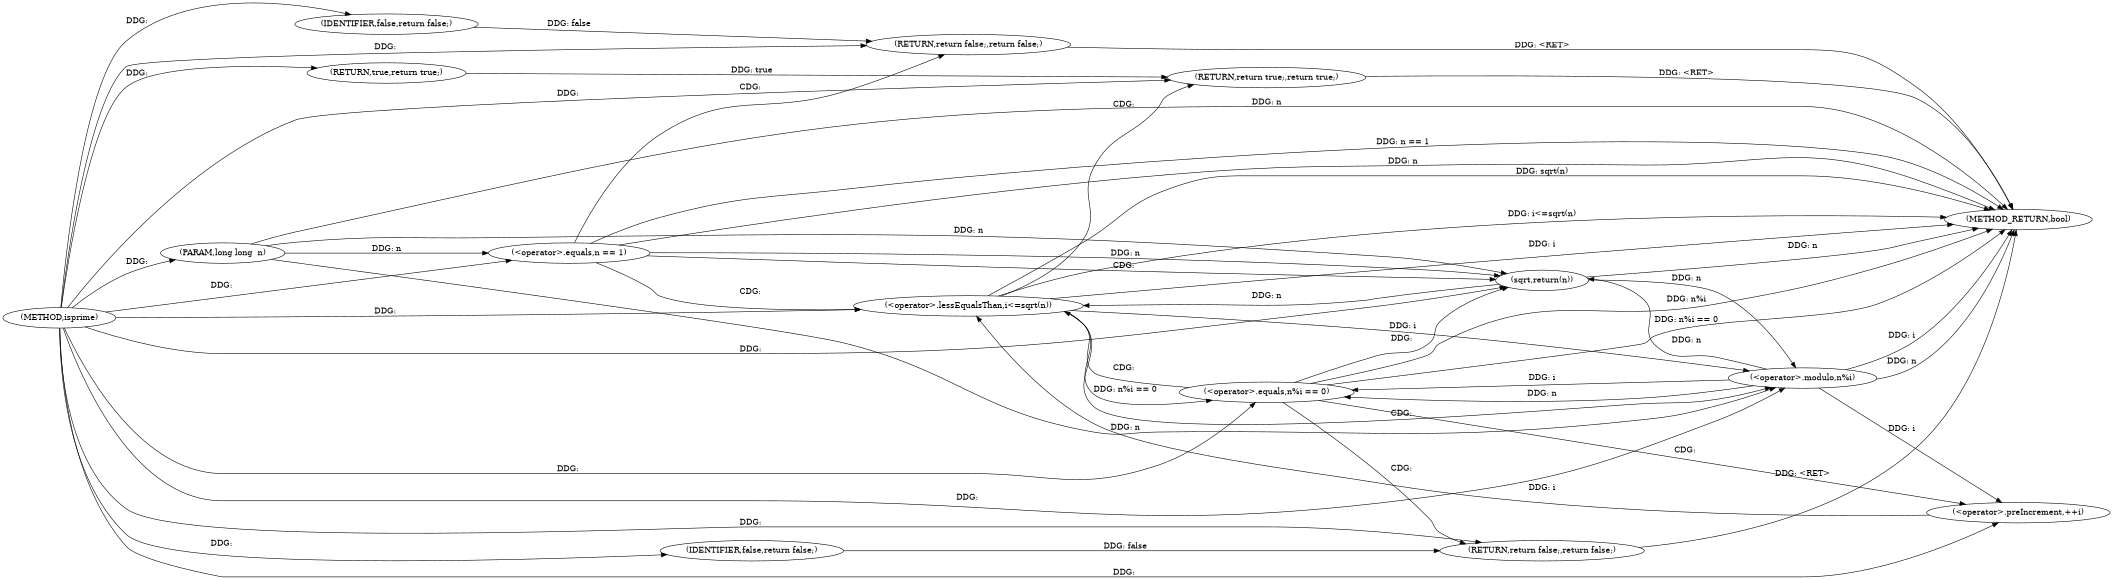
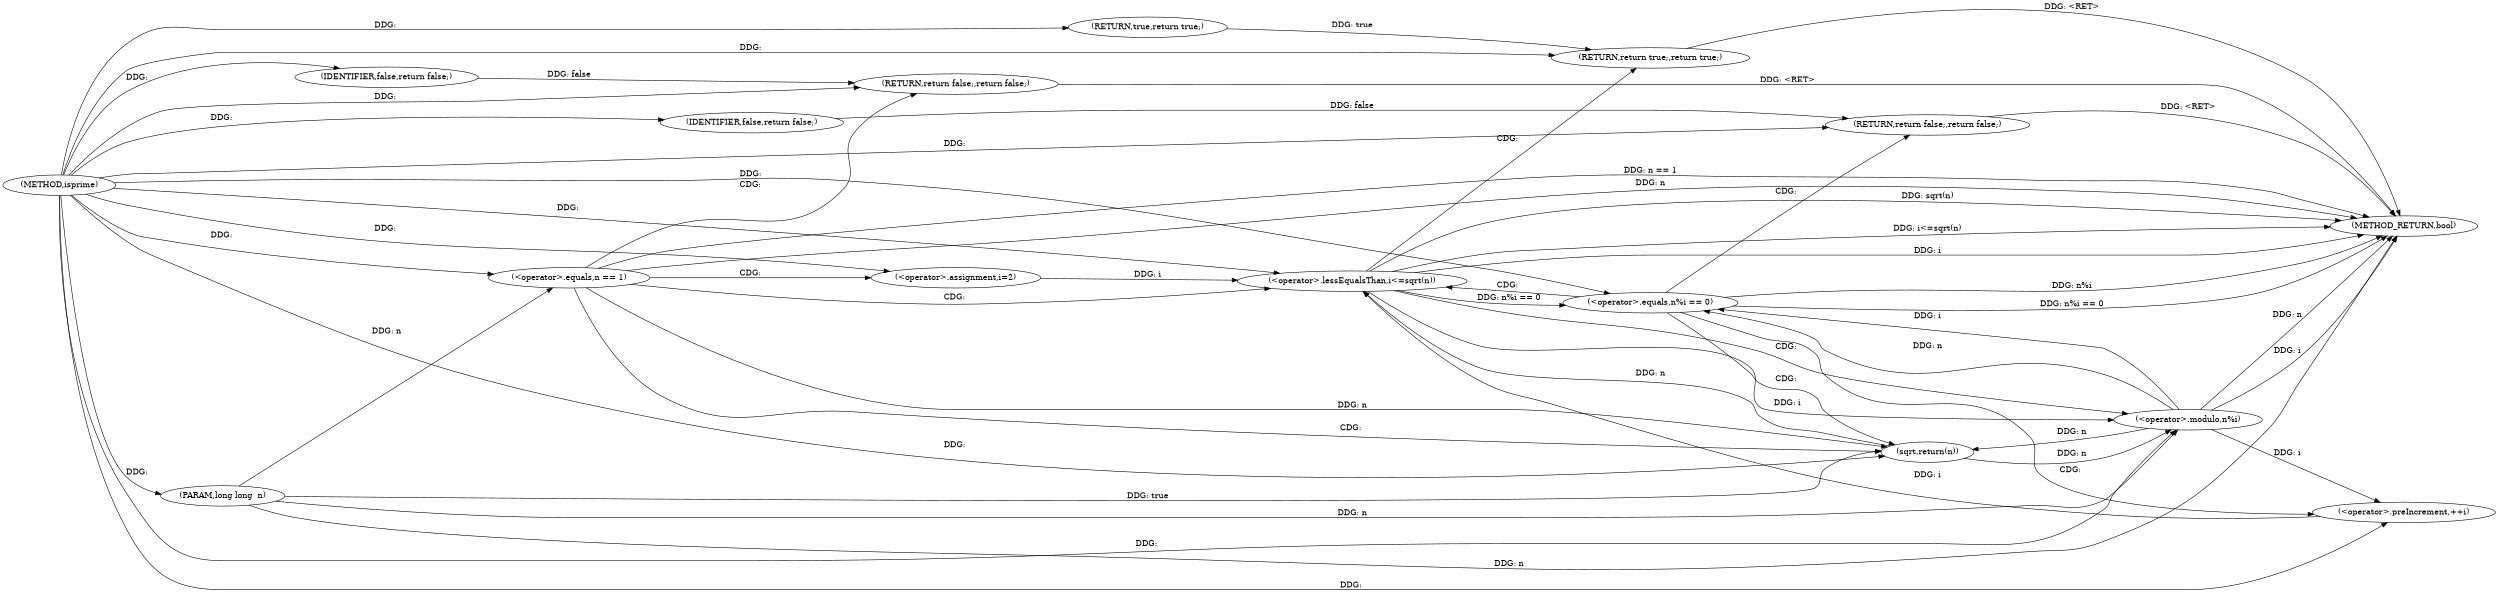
(968, 231) -> (1148, 496)
(1781, 261) -> none
none -> (956, 278)
(1403, 339) -> (1788, 379)
